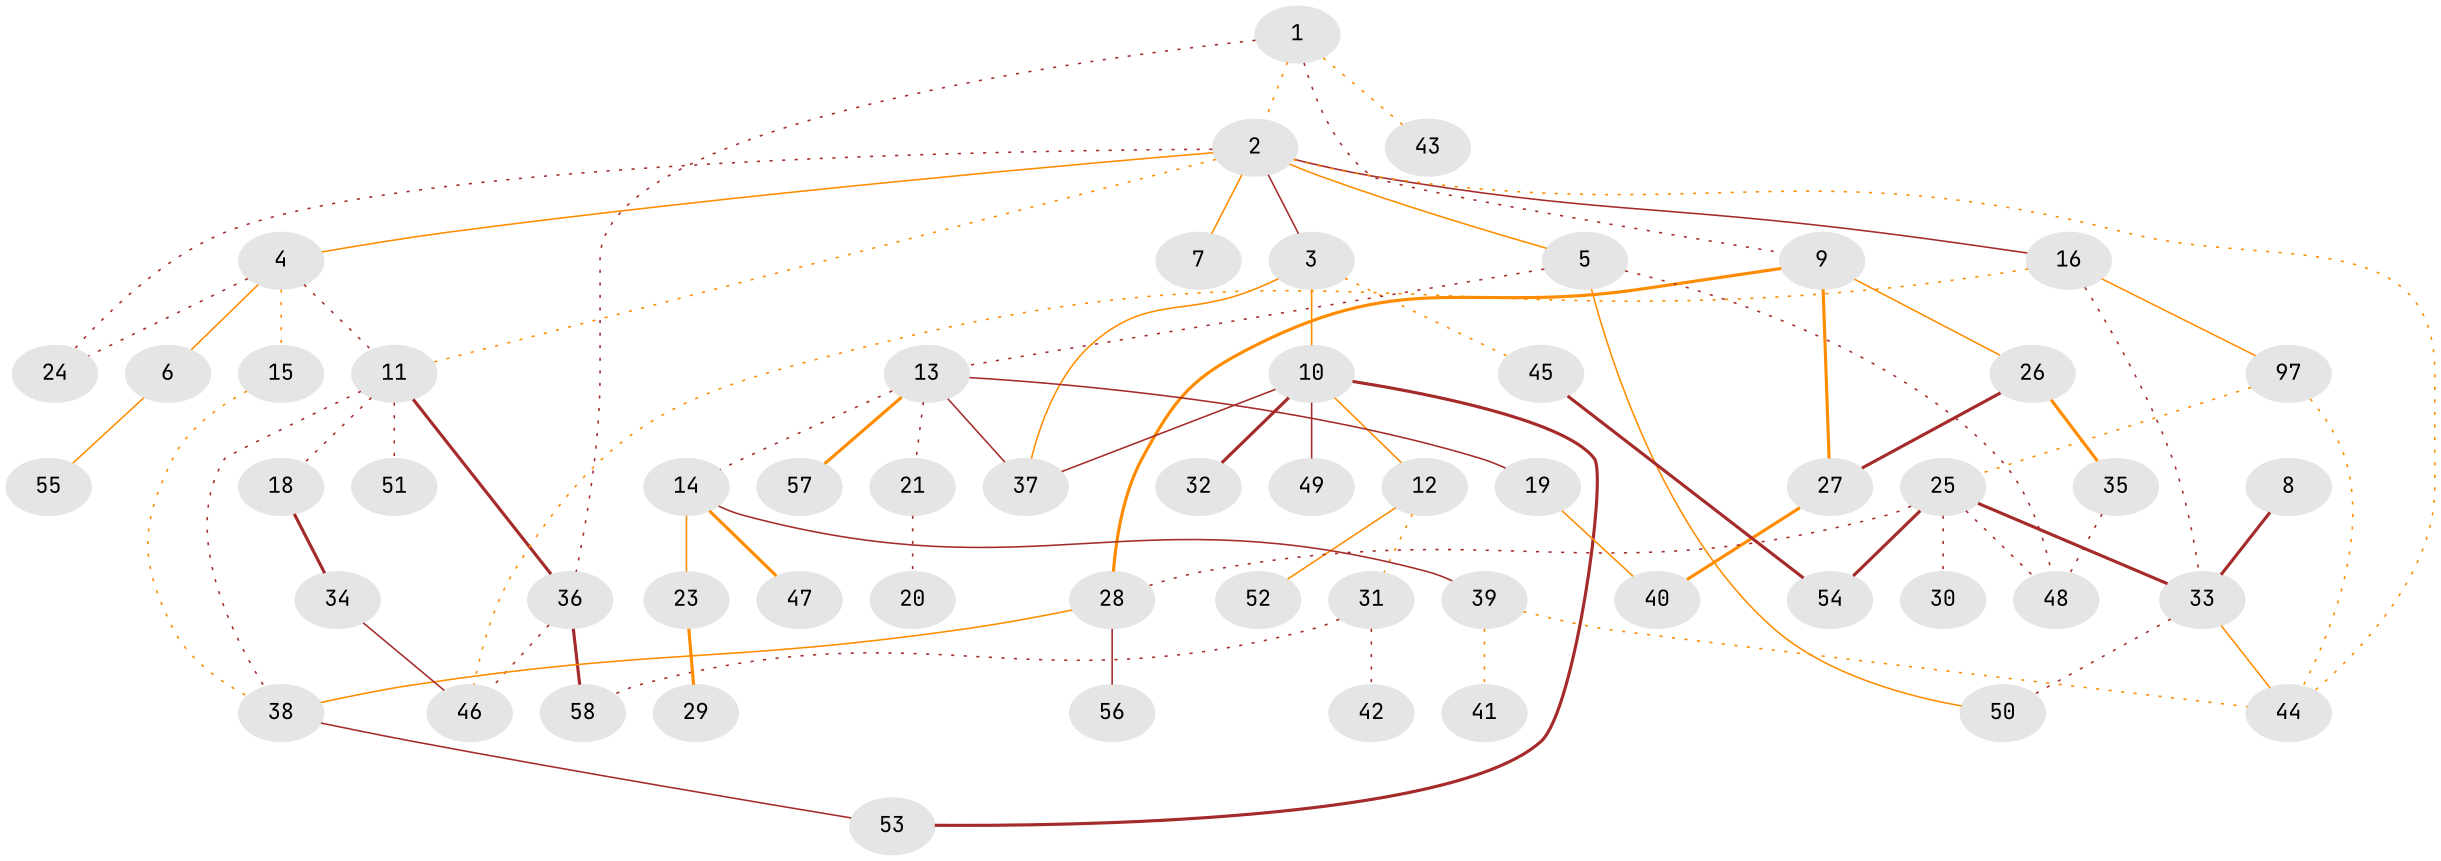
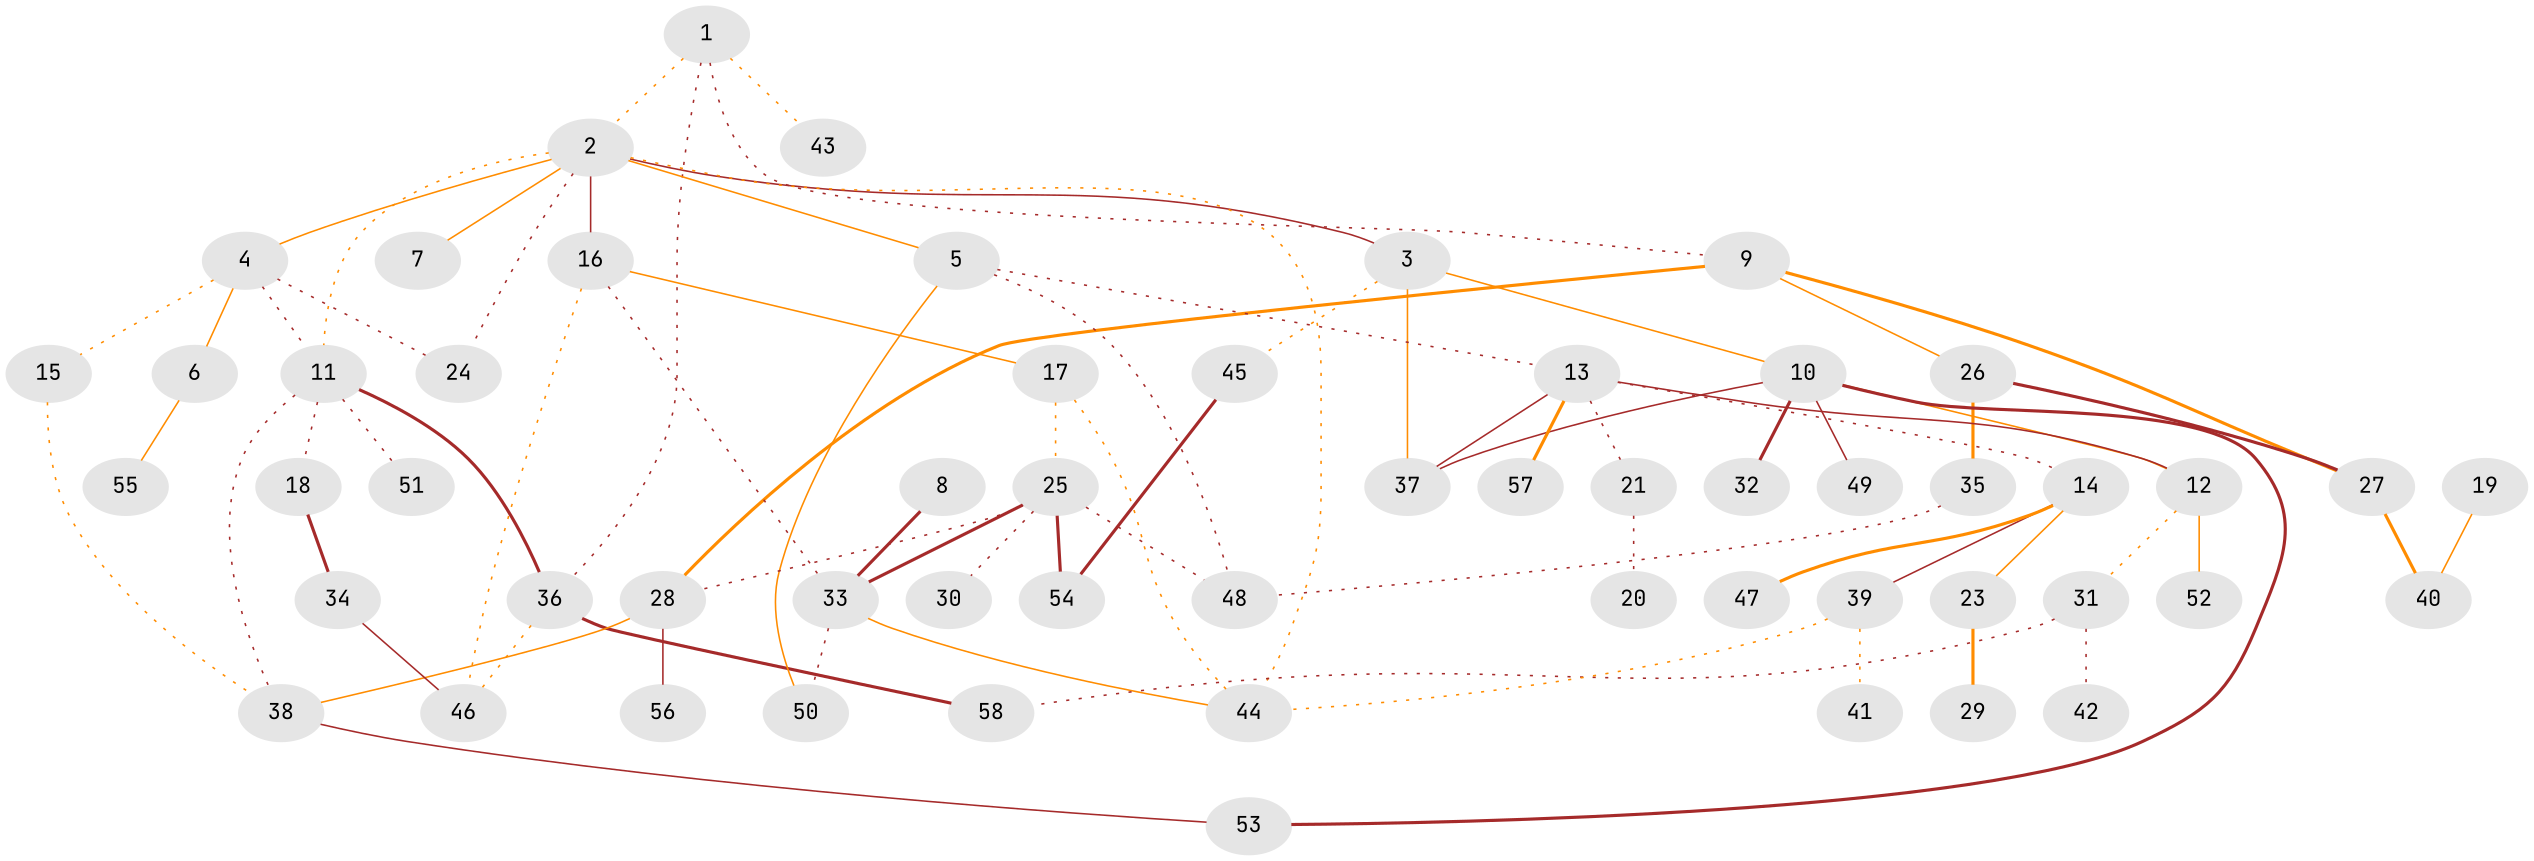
(2289, 374) -> (1056, 374)
(1254, 408) -> (1894, 417)
(520, 657) -> (516, 644)
